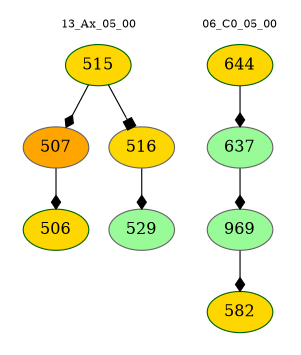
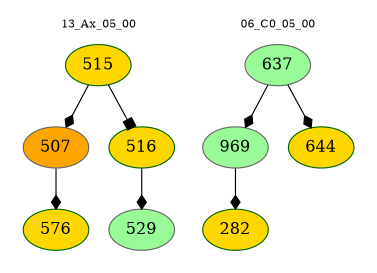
(240, 100) -> (296, 100)
(142, 147) -> (142, 147)
(56, 230) -> (56, 230)
(240, 312) -> (235, 230)
